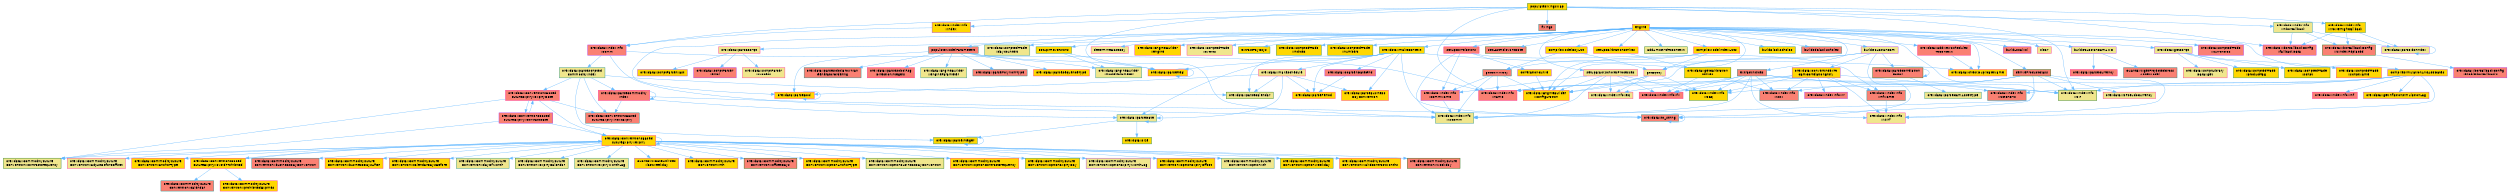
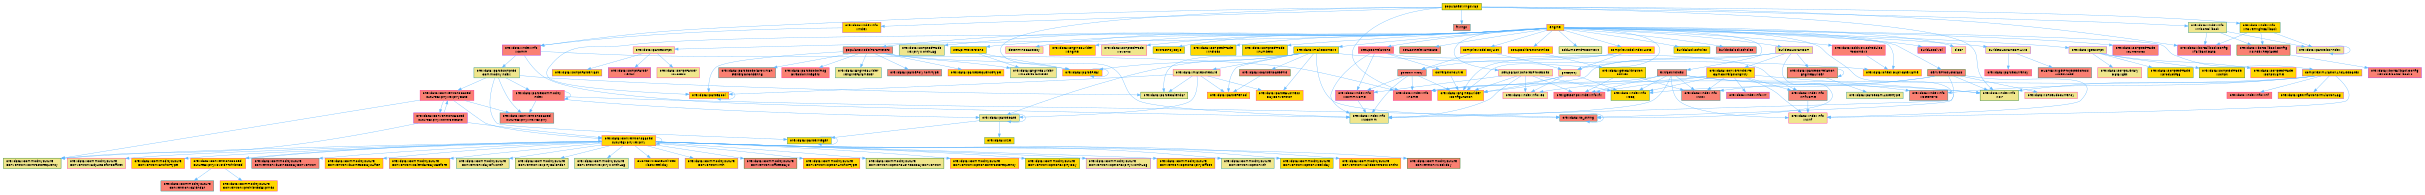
(1007, 50) -> (922, 50)
(1350, 73) -> (1265, 73)
(1898, 73) -> (1812, 73)
(1661, 95) -> (1579, 95)
